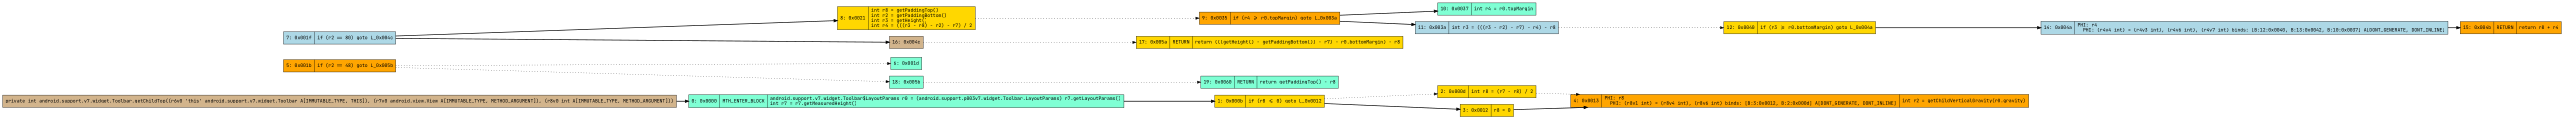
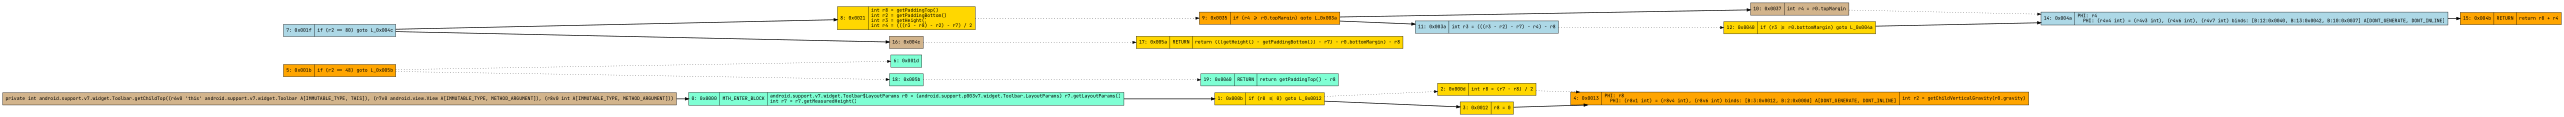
(1487, 9) -> (1800, 9)
none -> (1943, 12)
